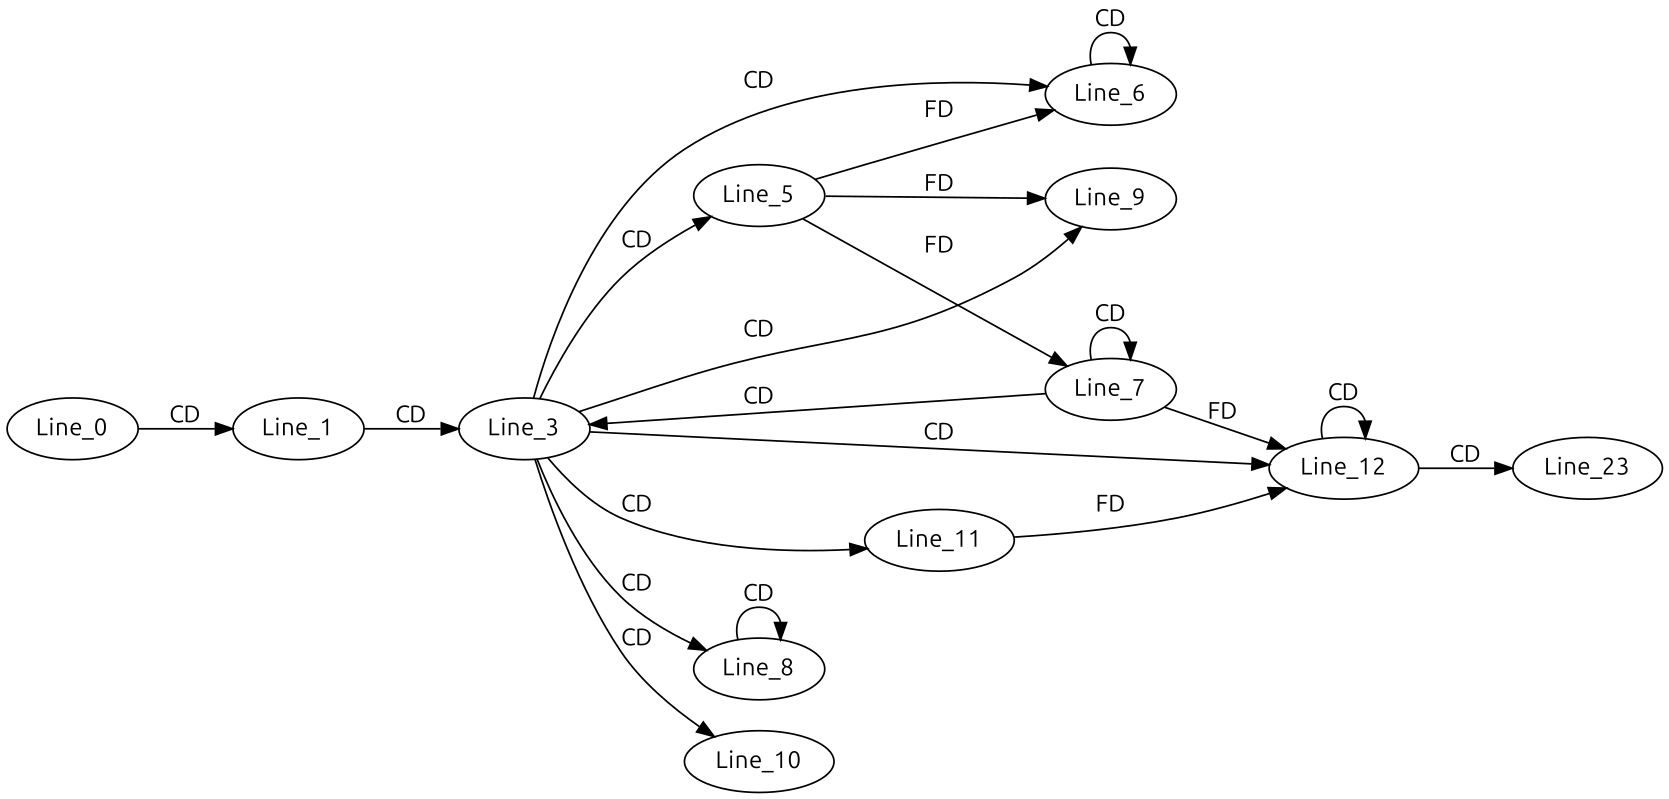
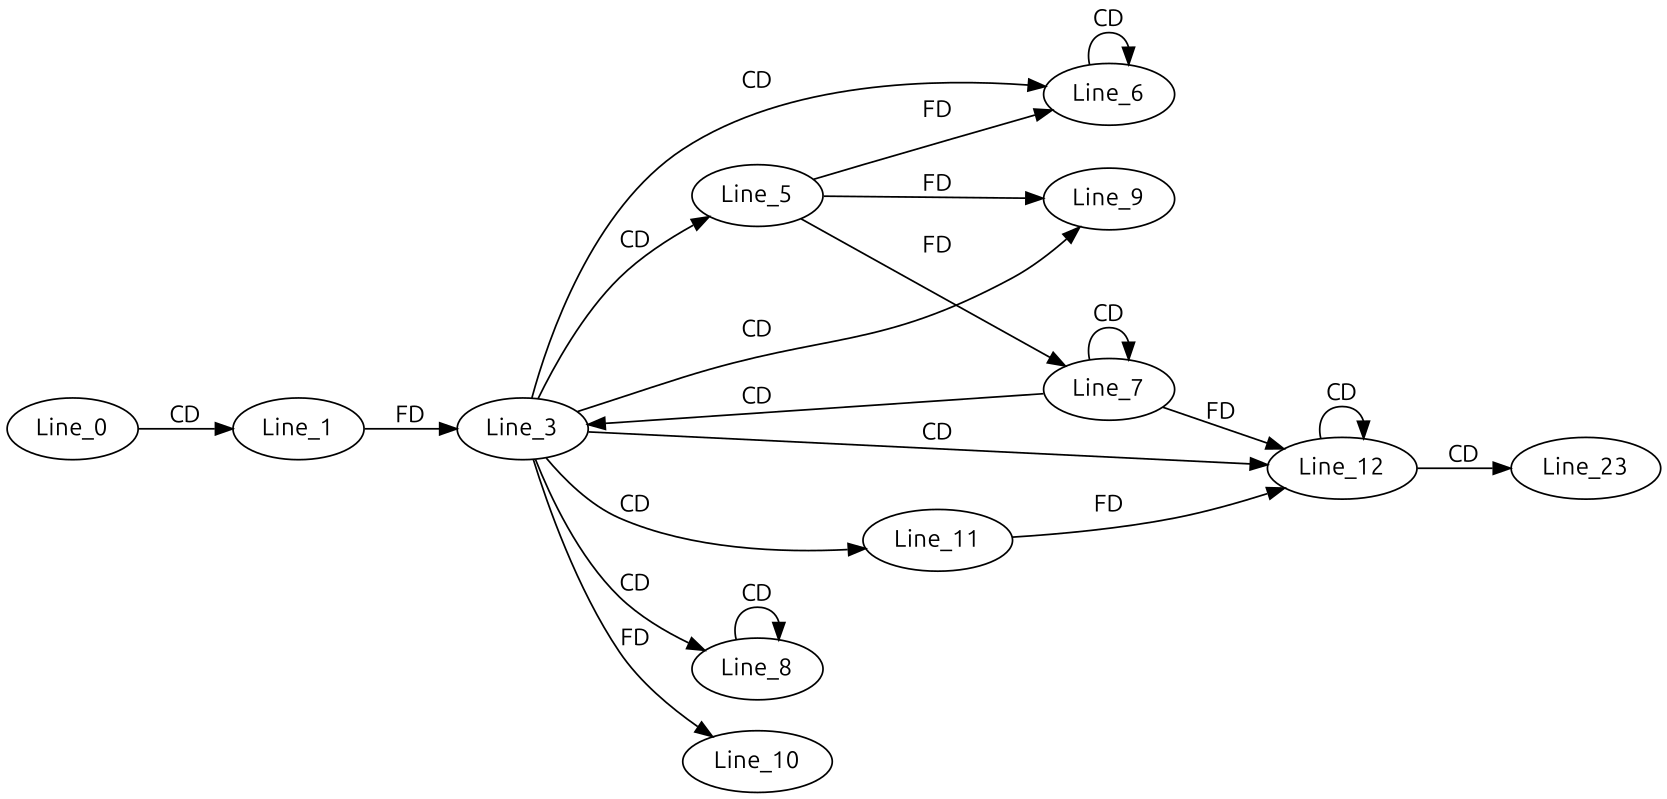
(411, 416) -> (411, 416)
(637, 639) -> (636, 639)
